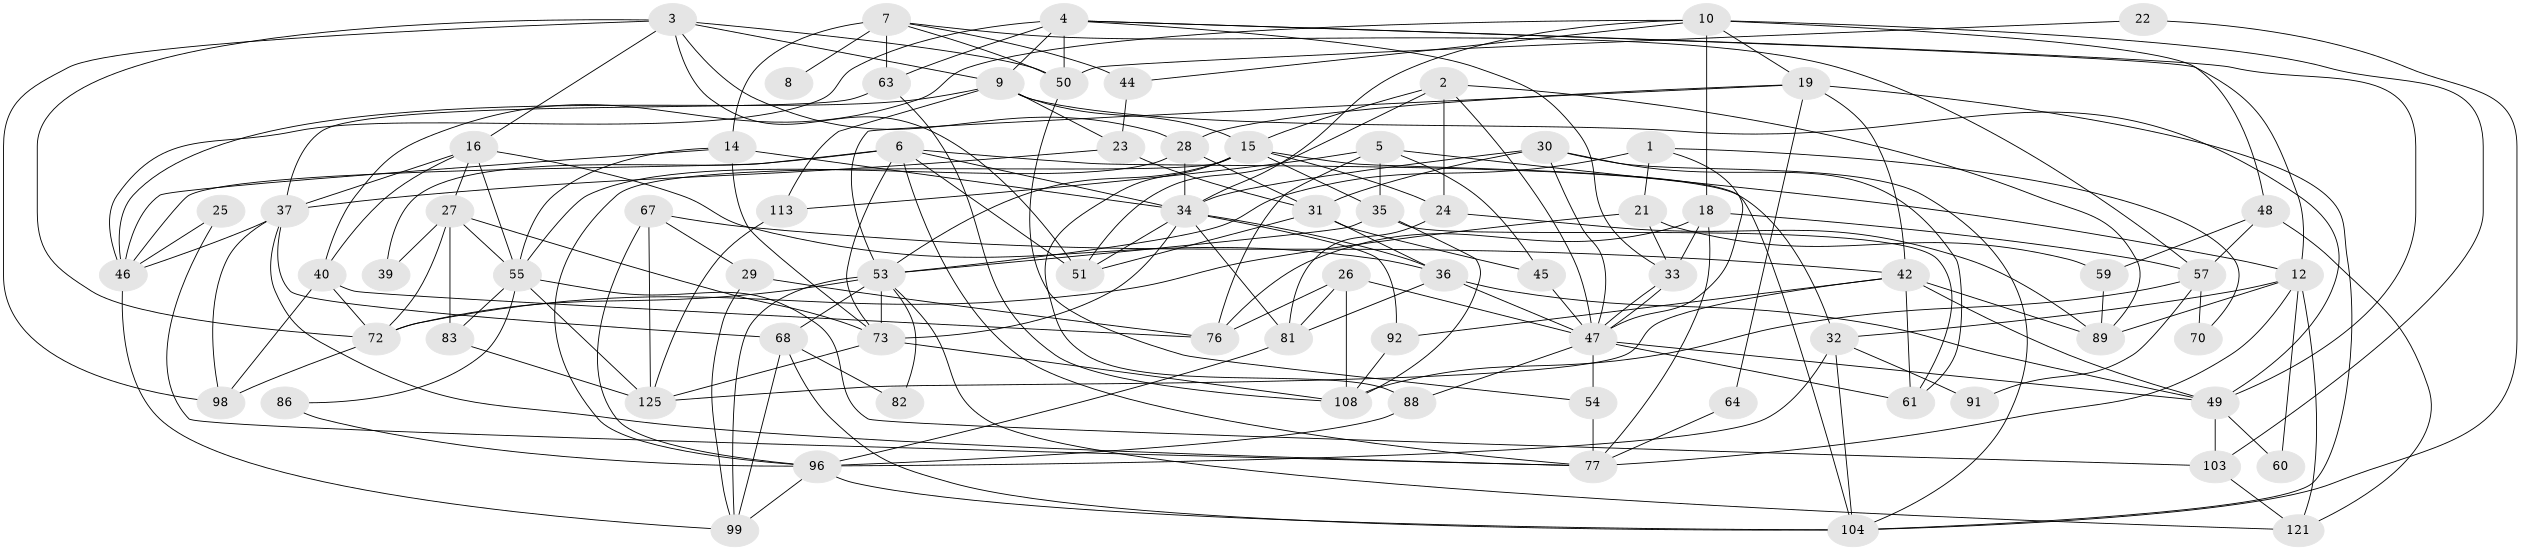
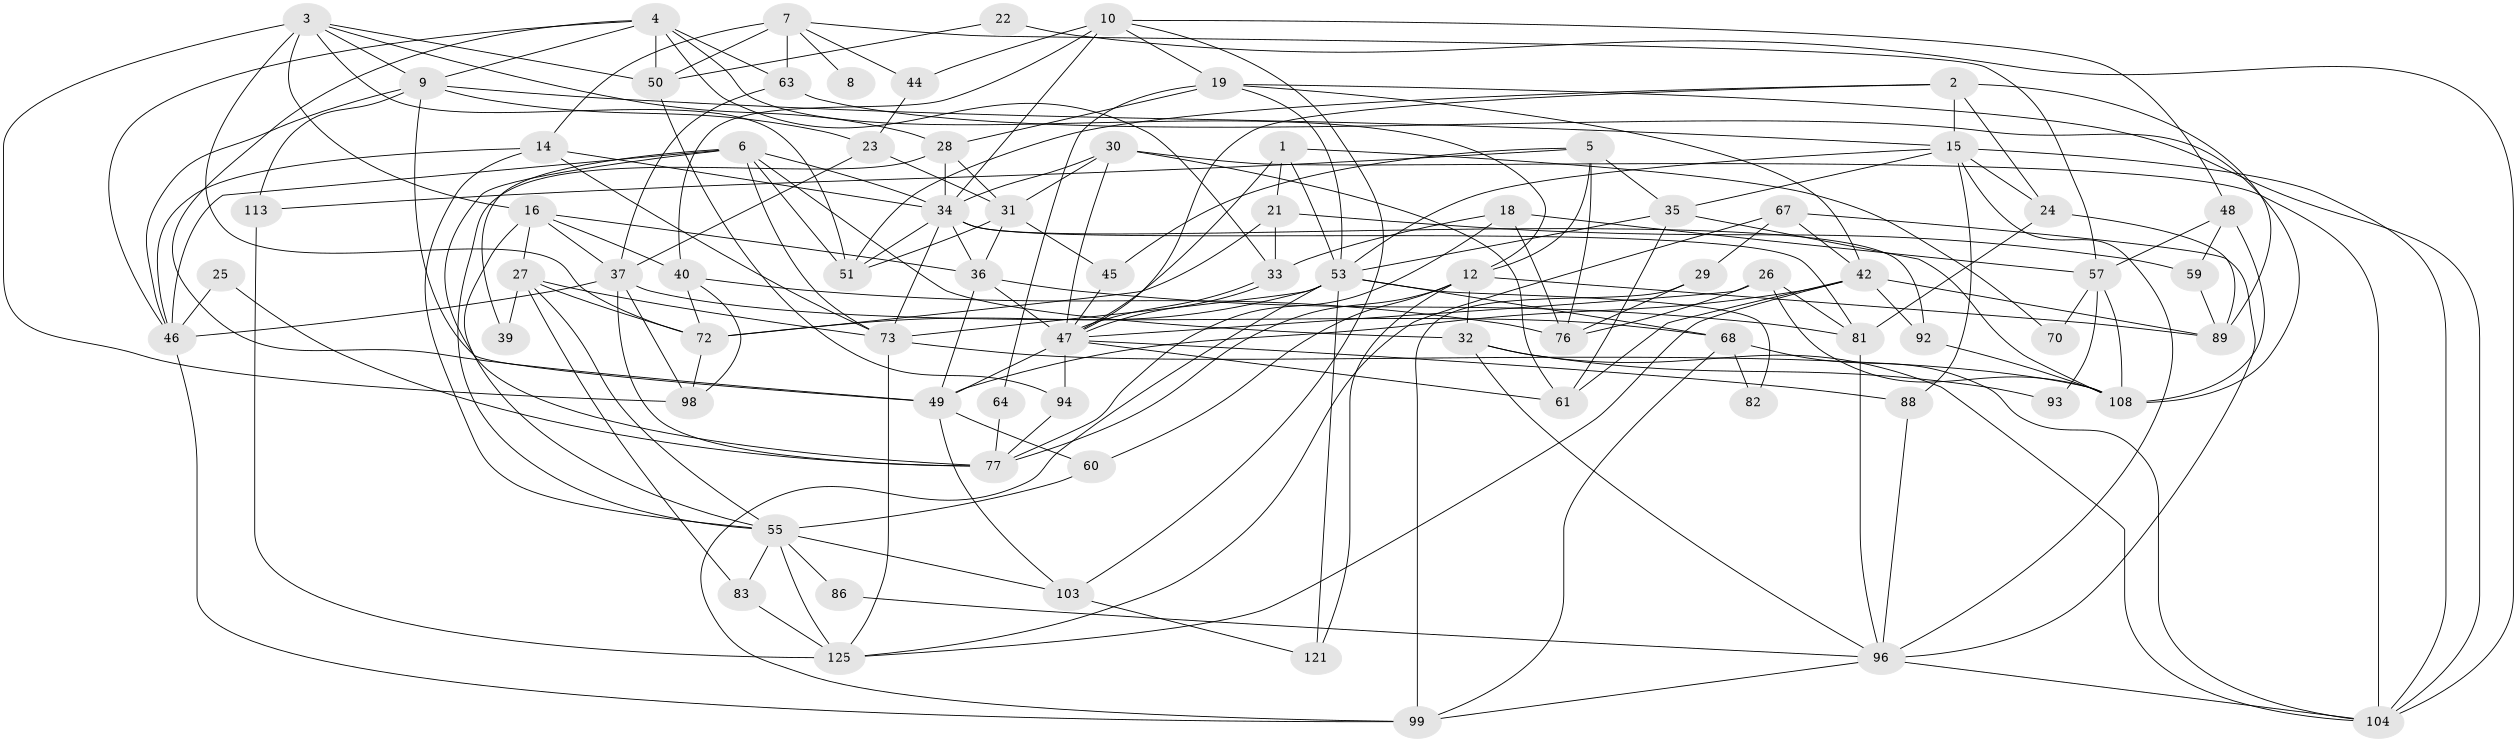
(1707, 119) -> none
(2422, 370) -> (2261, 336)
(1593, 403) -> (1065, 403)
(1975, 403) -> (2055, 403)
none -> (937, 509)
